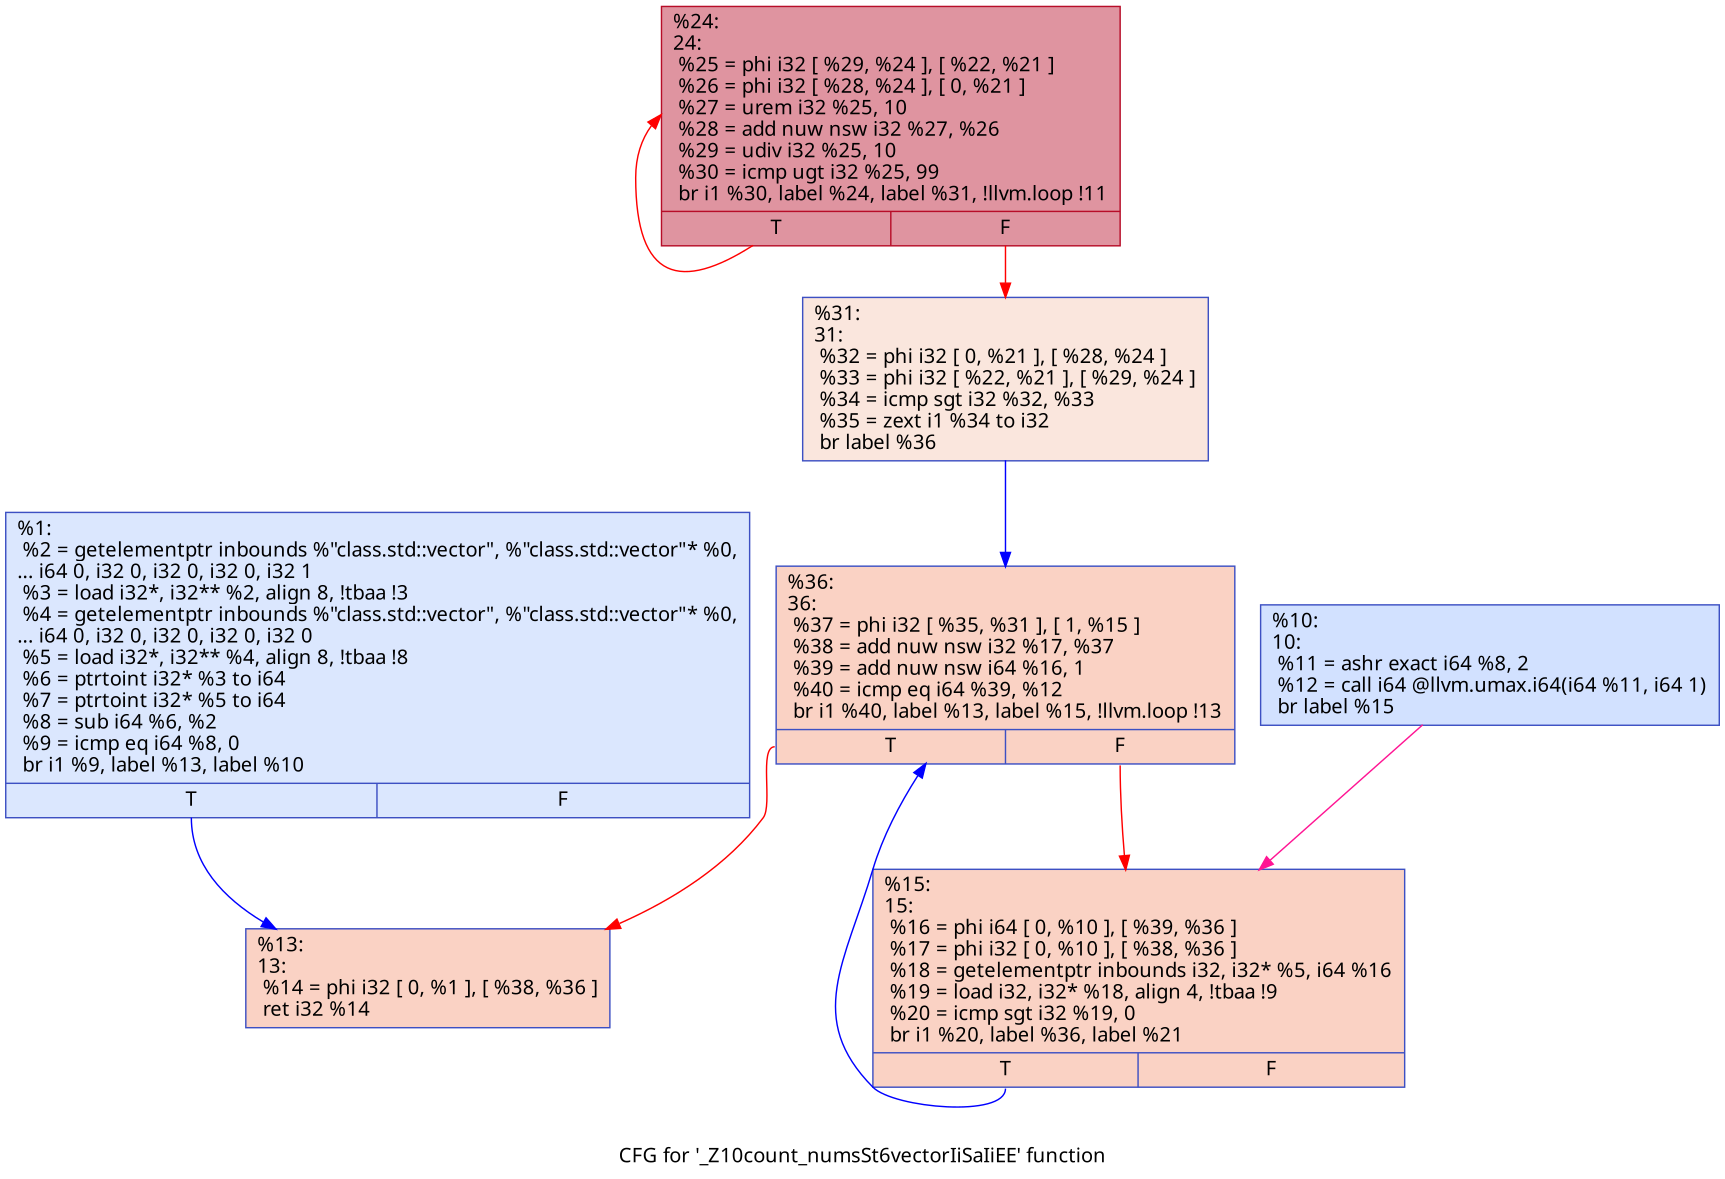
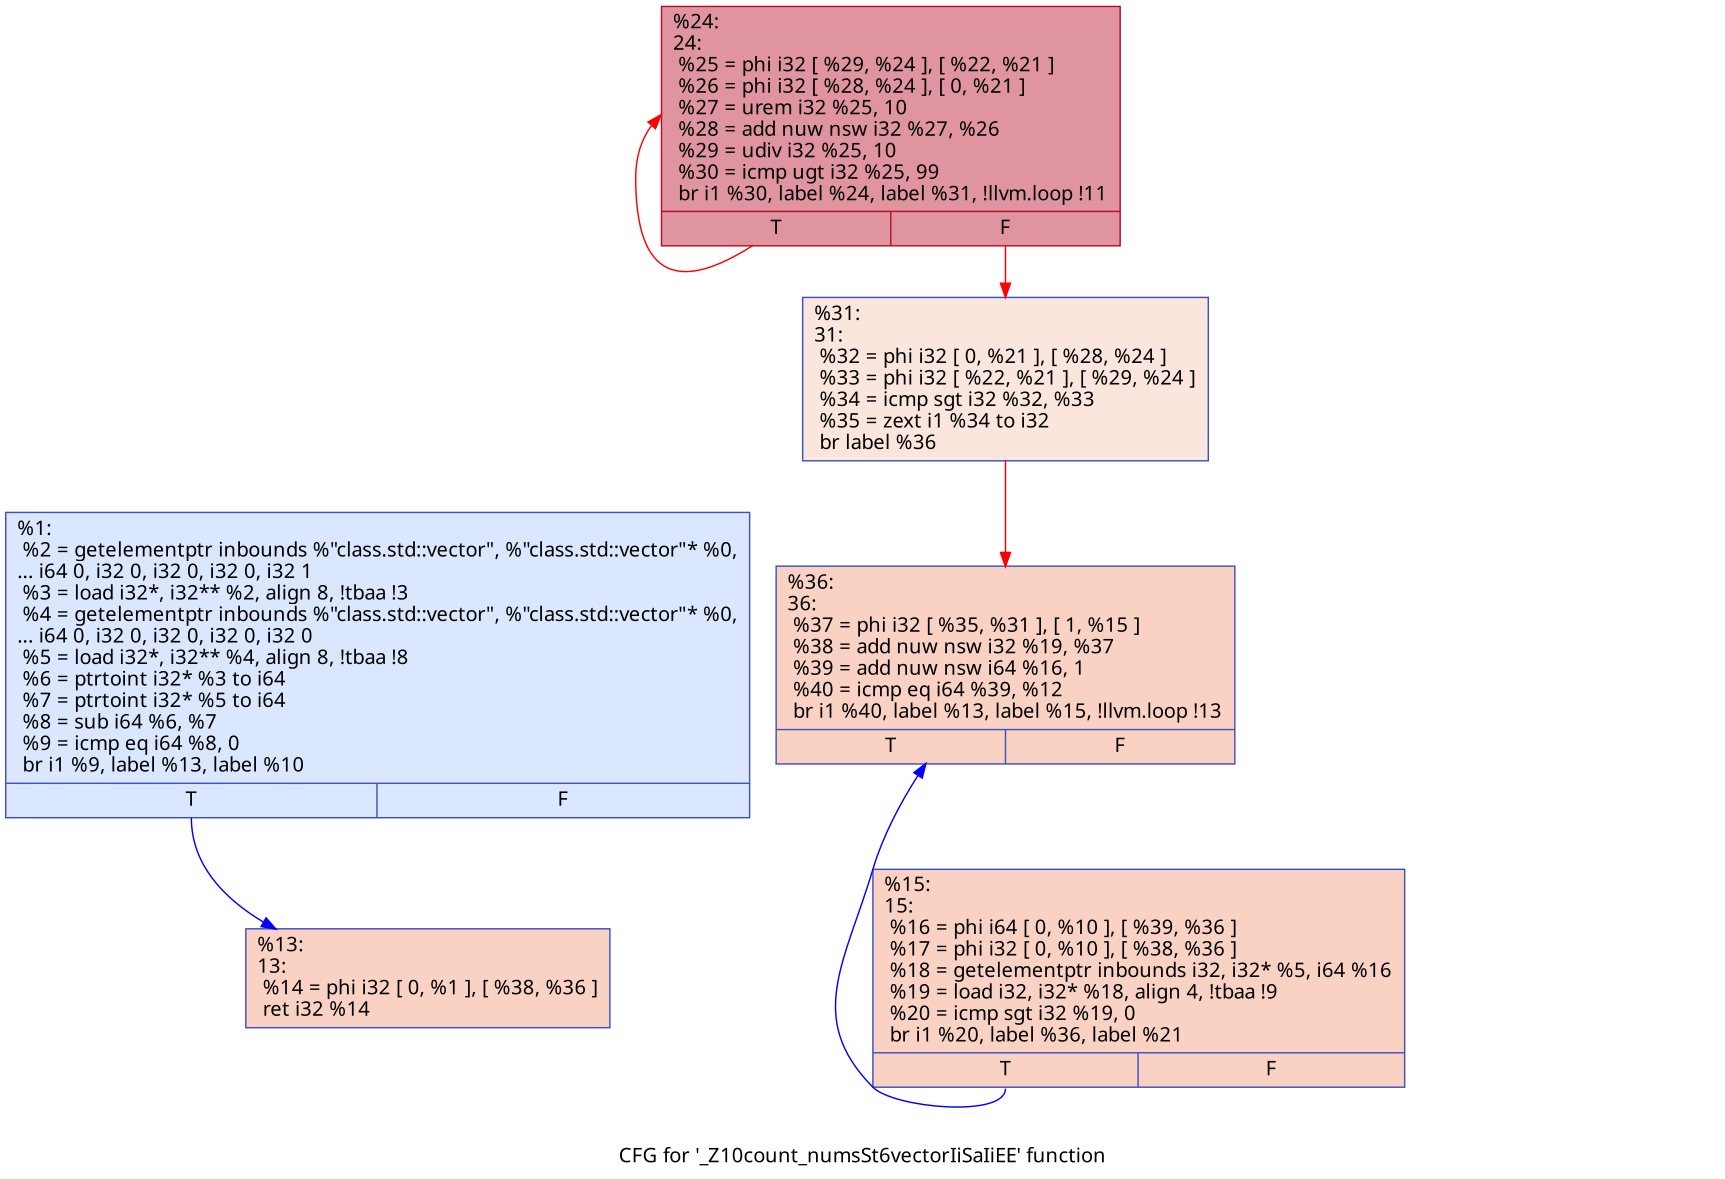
(1005, 506) -> (1005, 506)
(952, 647) -> (952, 647)
(1490, 665) -> none
(118, 722) -> (118, 722)
(1121, 811) -> none
(727, 856) -> none
